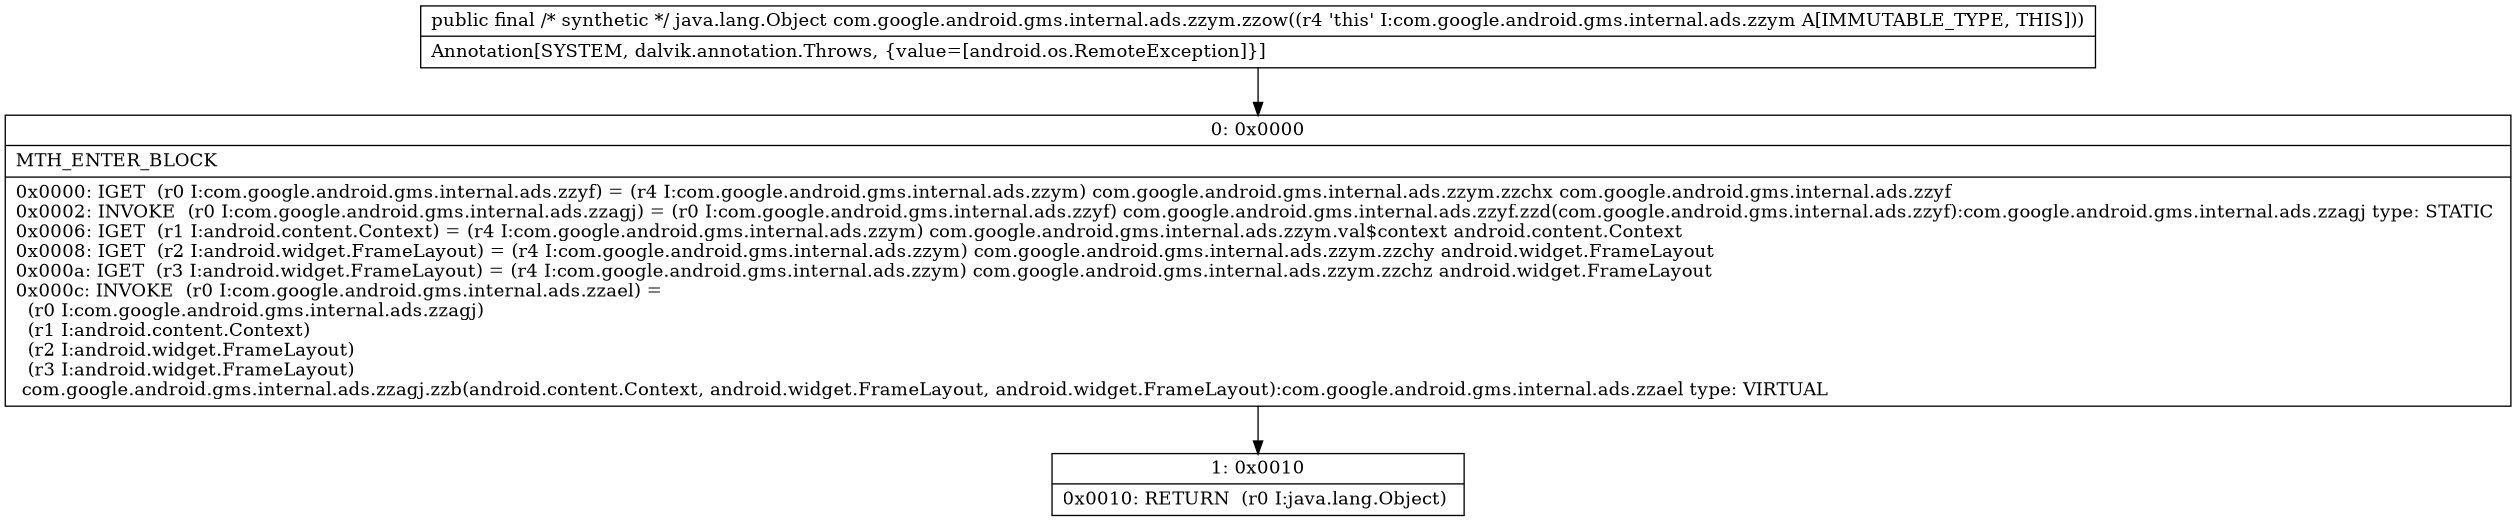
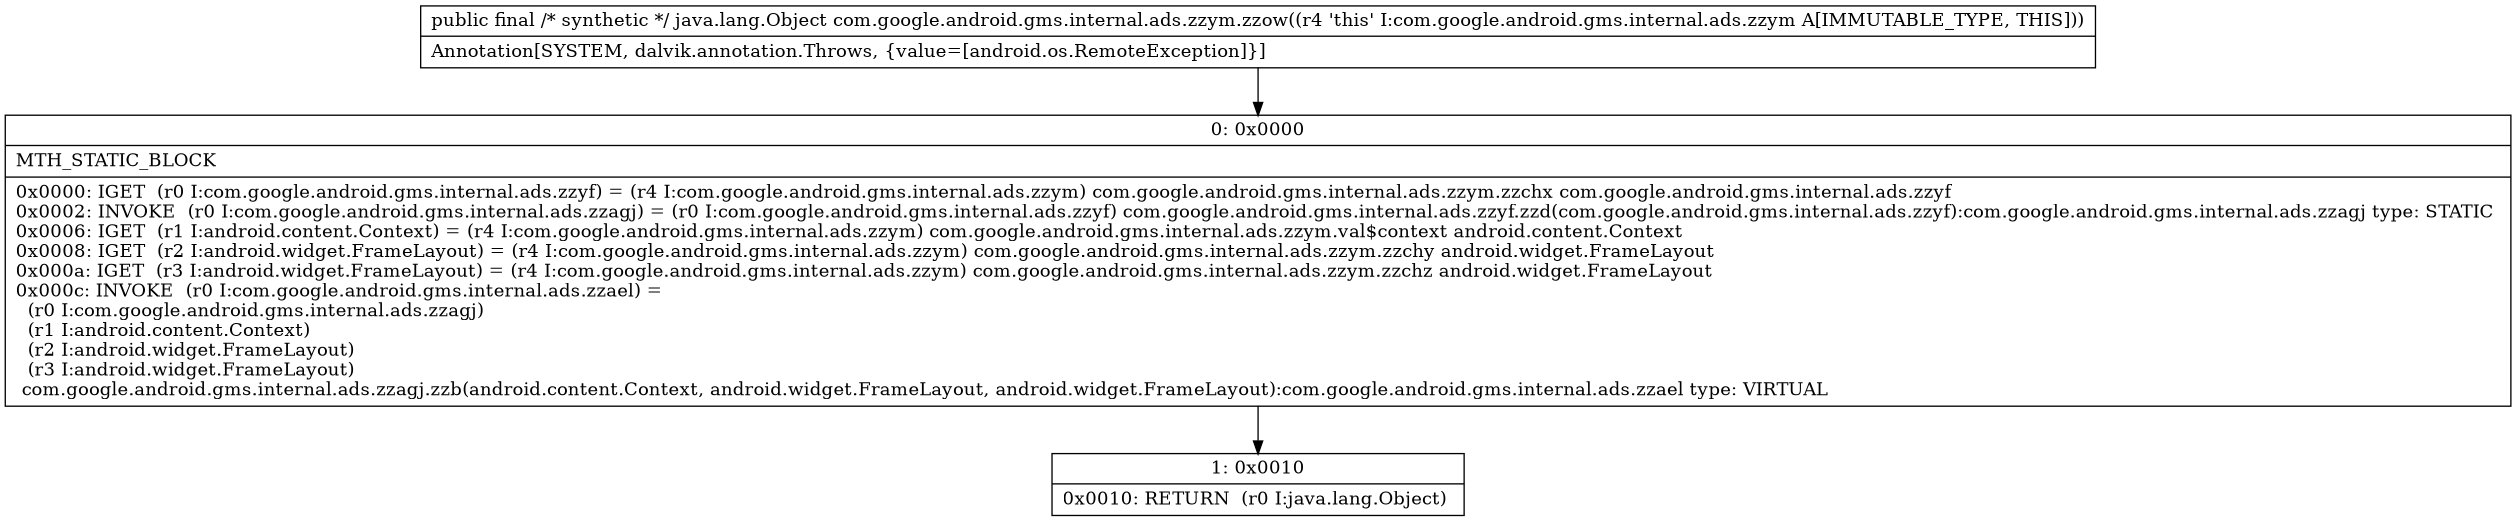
(117, 161) -> (117, 161)
